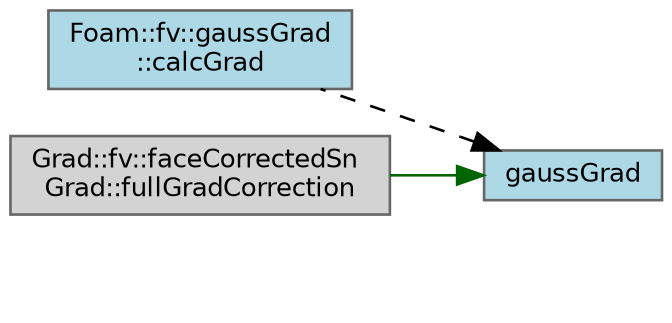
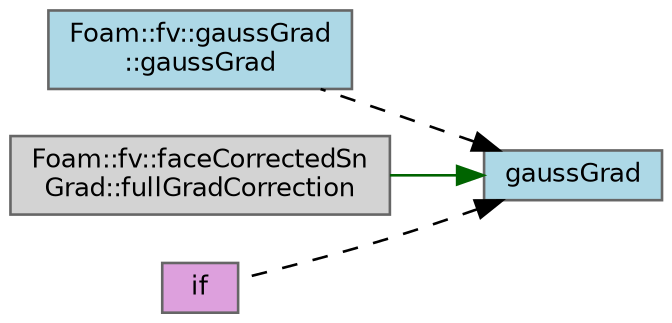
(200, 50) -> (200, 50)
(200, 175) -> (200, 175)
none -> (200, 288)
